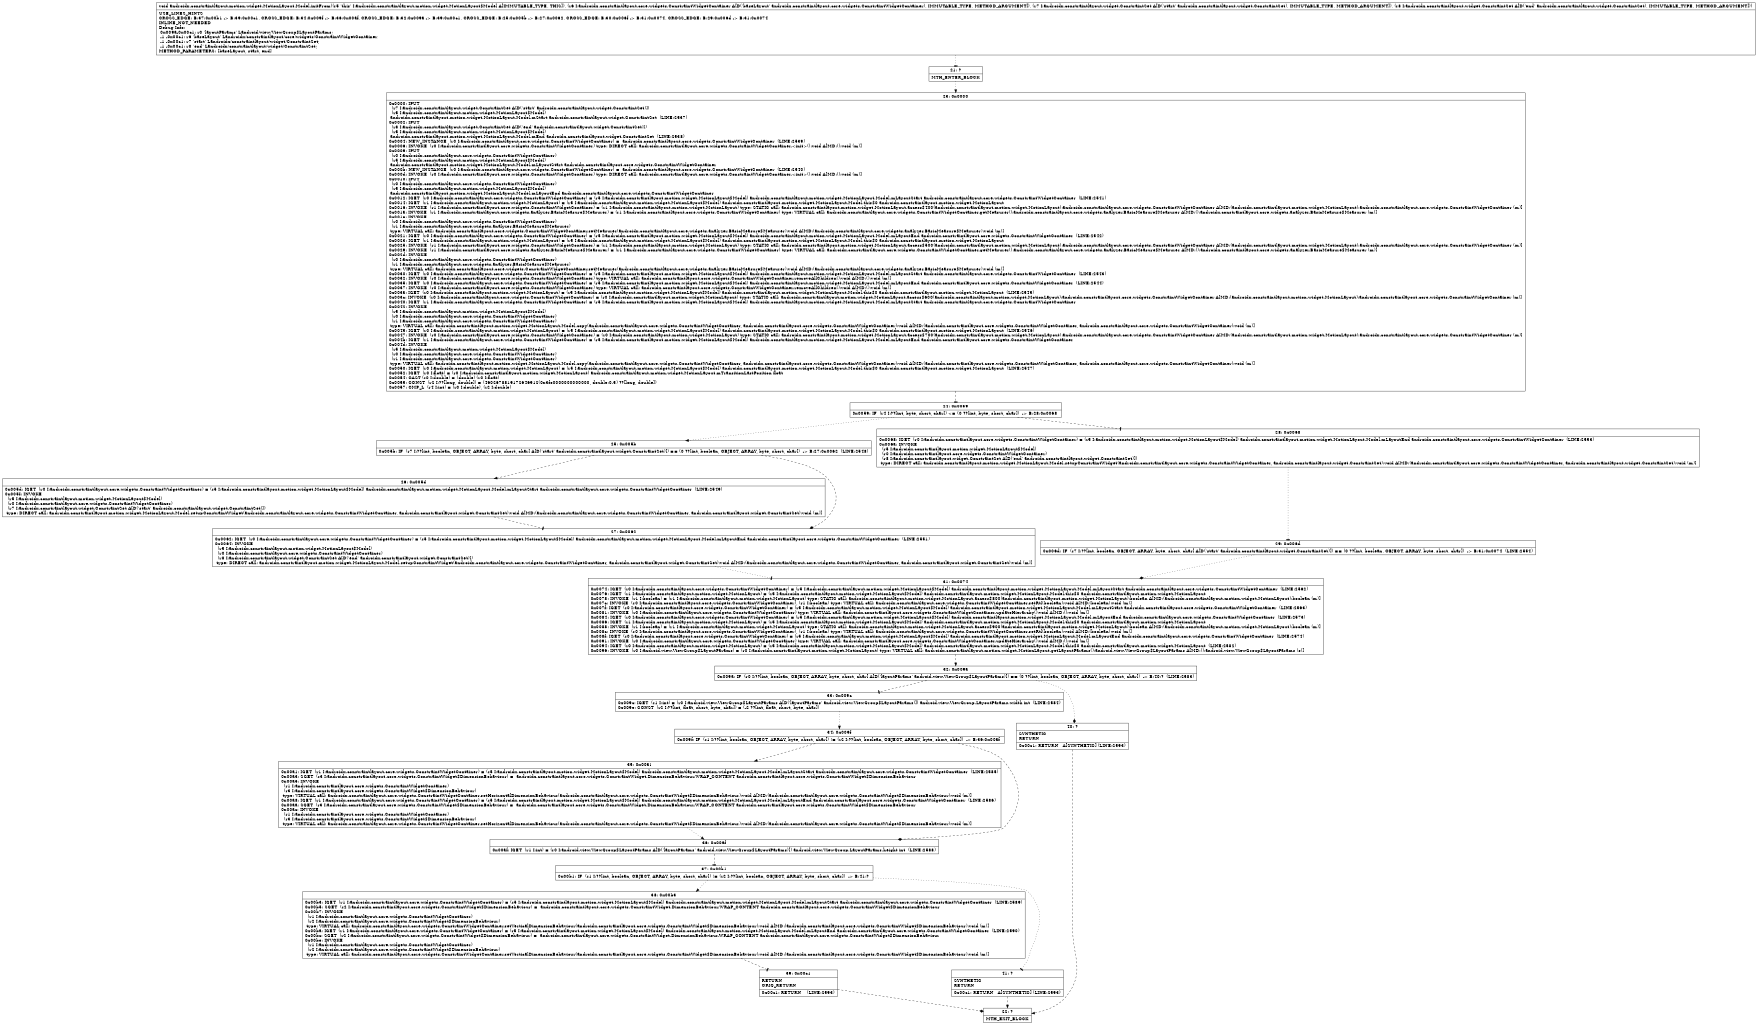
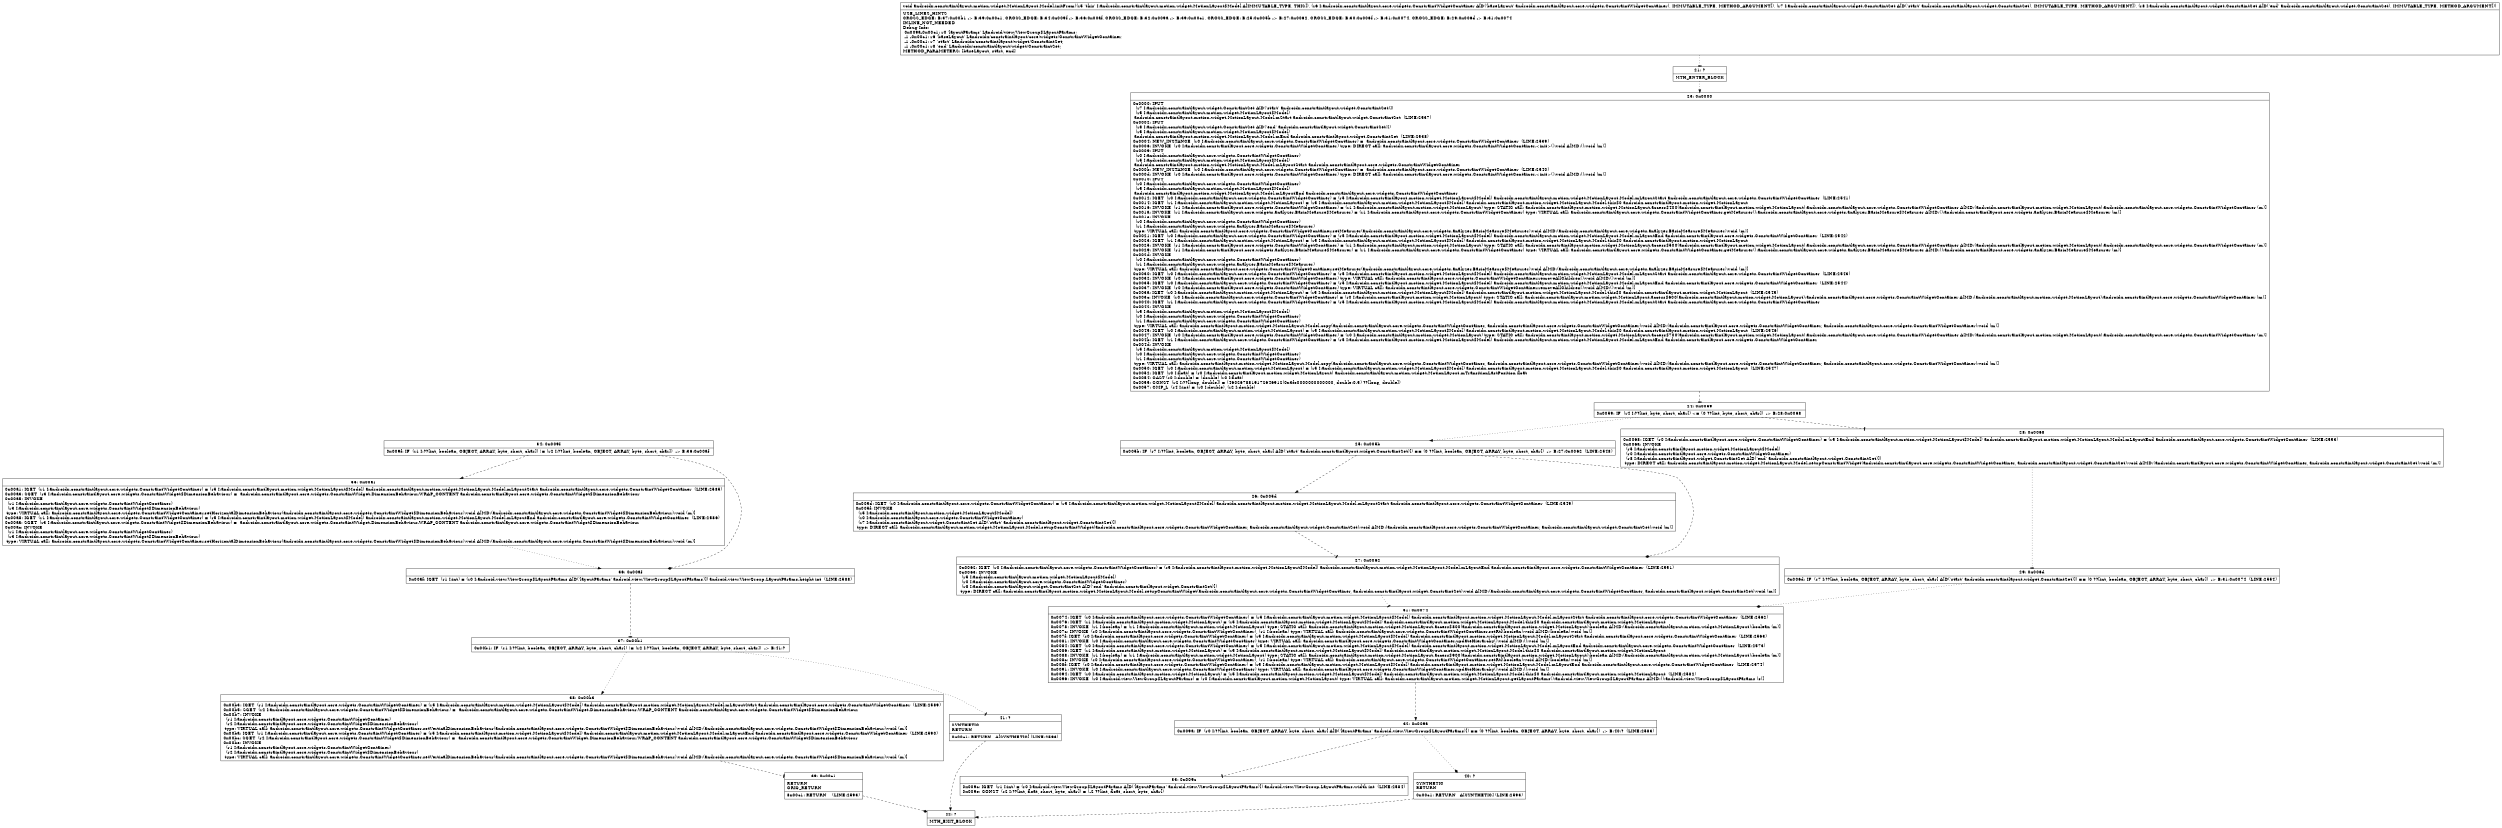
(236, 544) -> (980, 572)
(839, 719) -> none
(798, 993) -> (824, 795)
